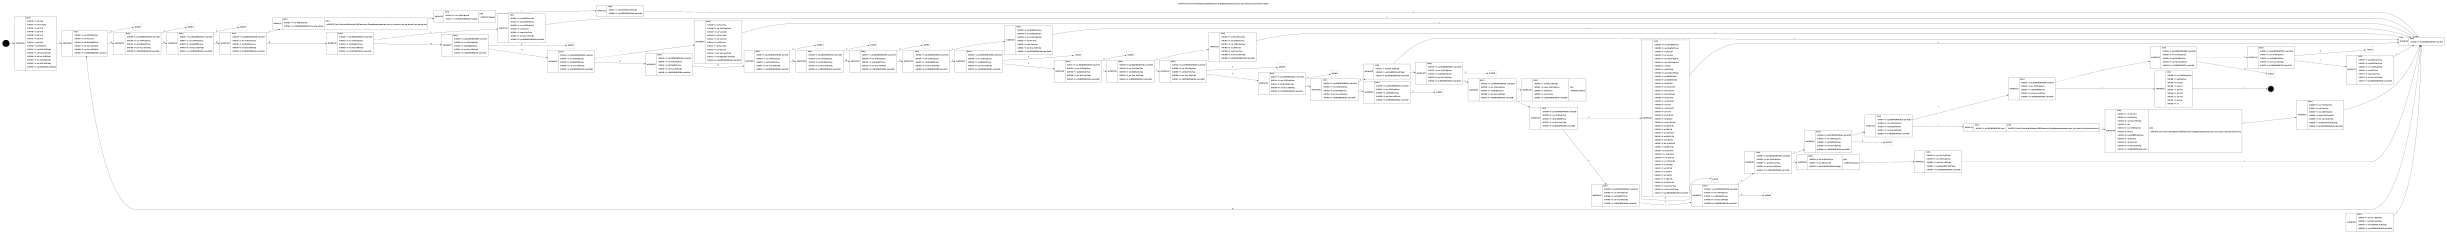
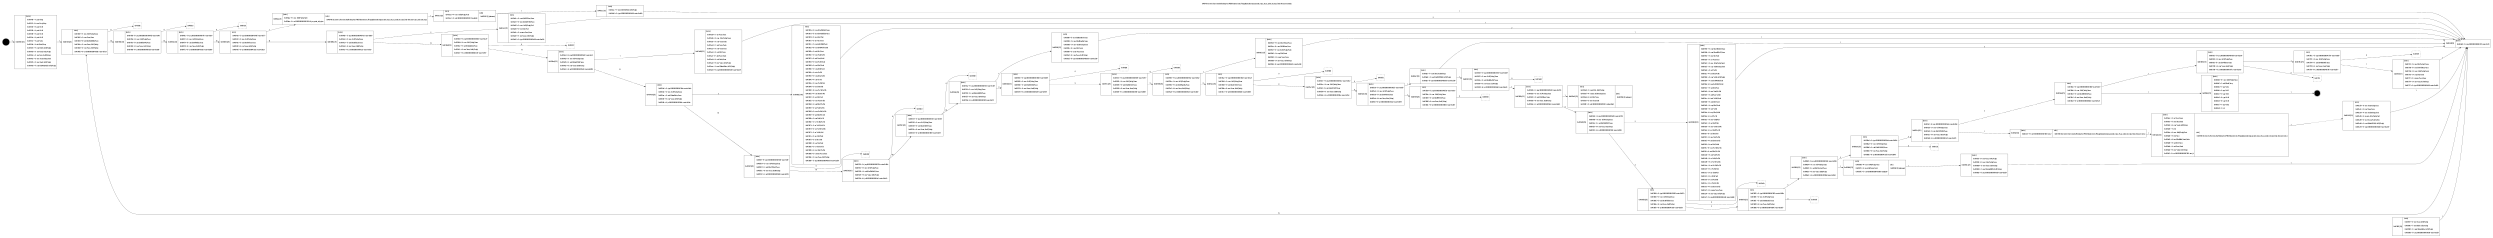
none -> (816, 95)
